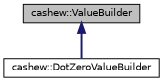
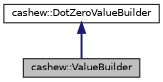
(82, 46) -> (82, 46)
